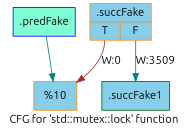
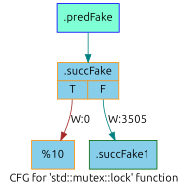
(49, 55) -> (88, 43)
(156, 61) -> (128, 120)
